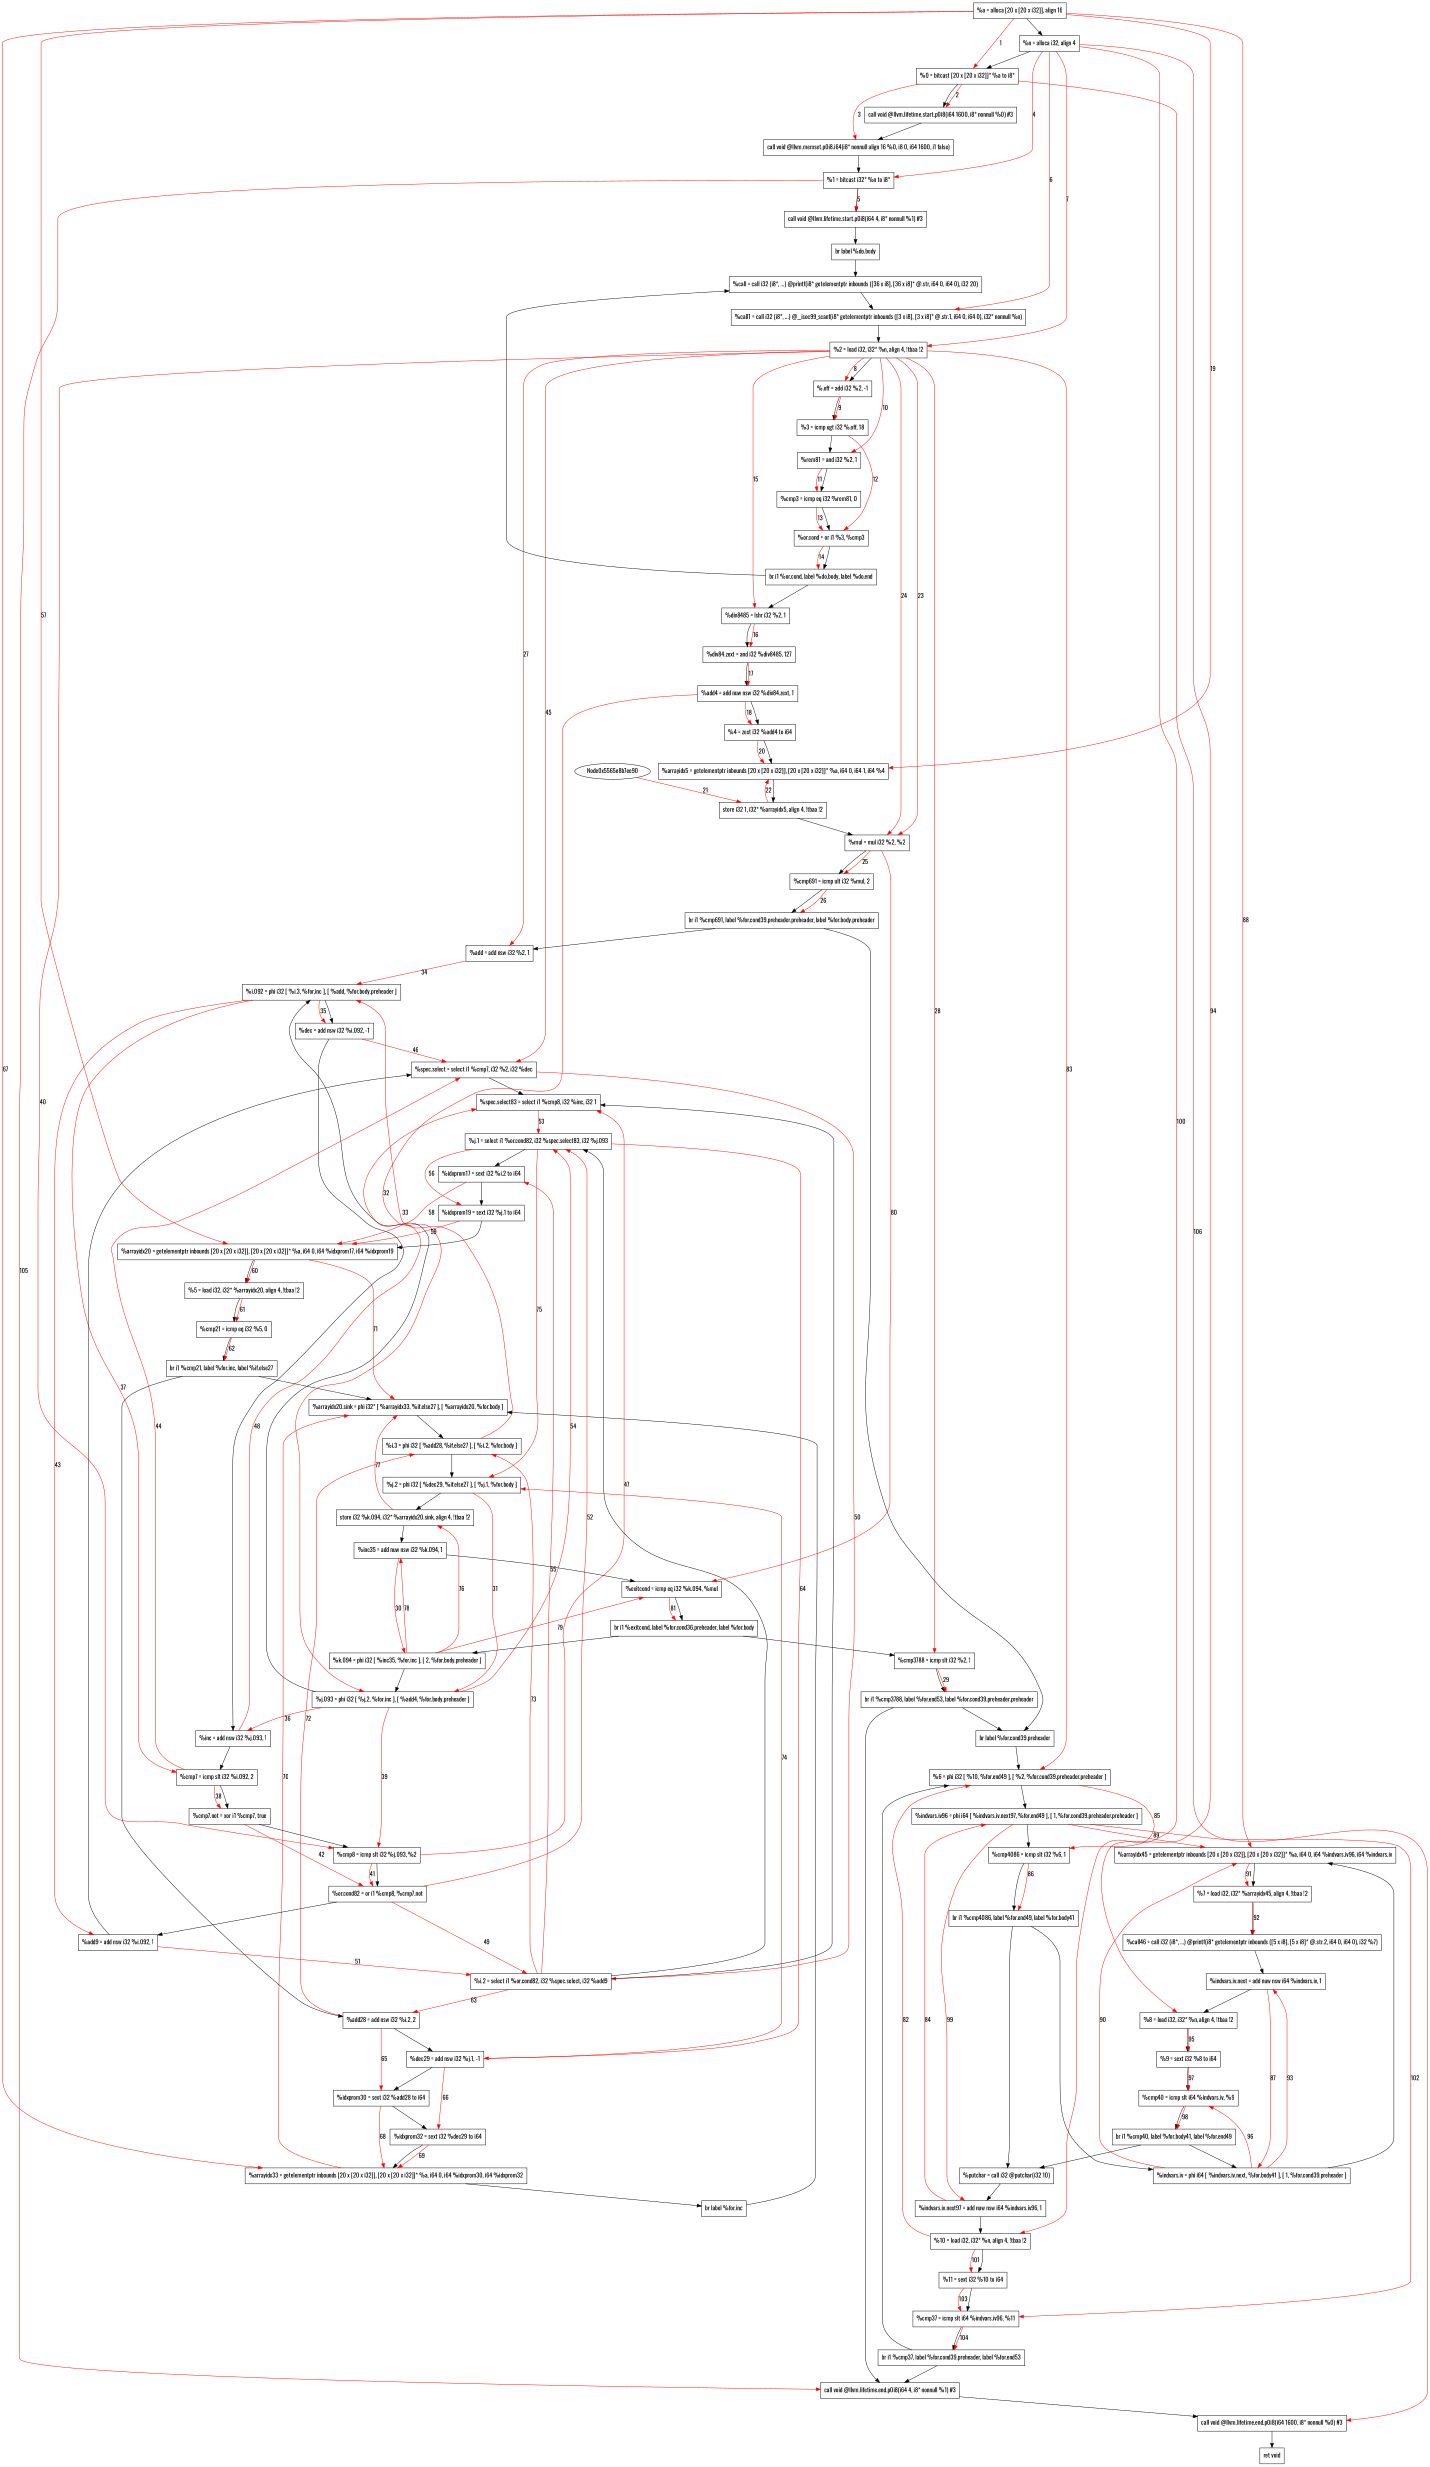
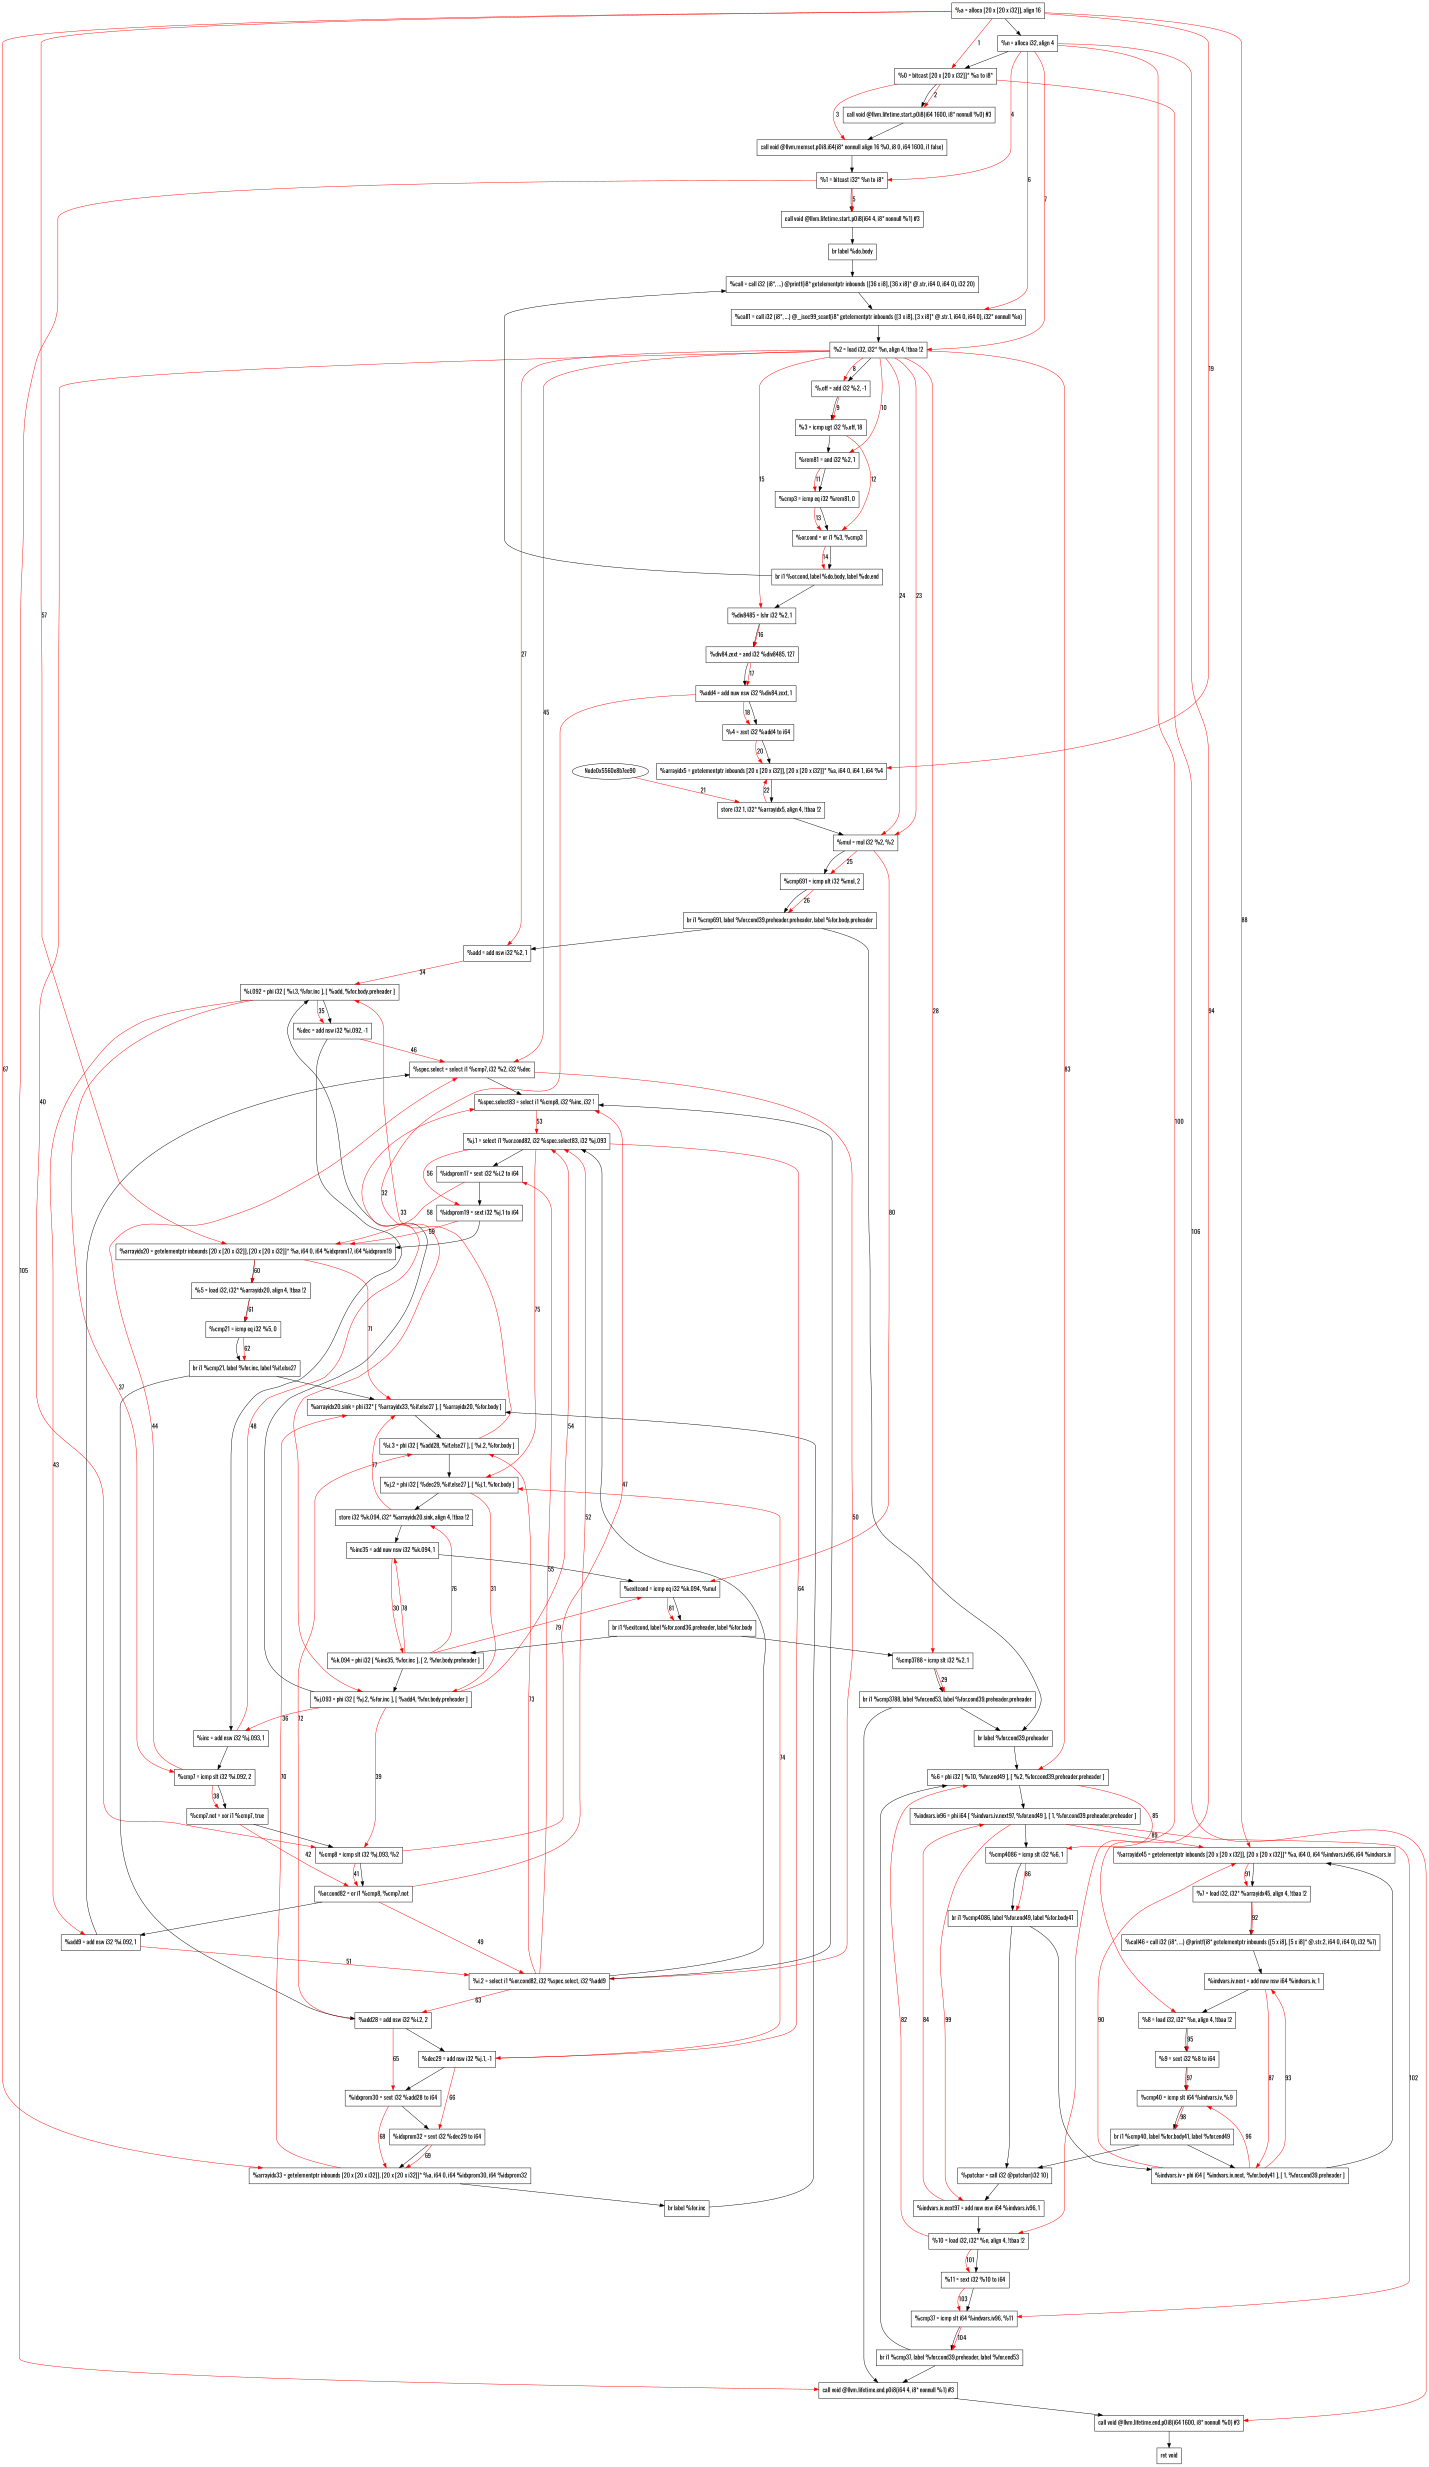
(613, 771) -> (610, 771)
